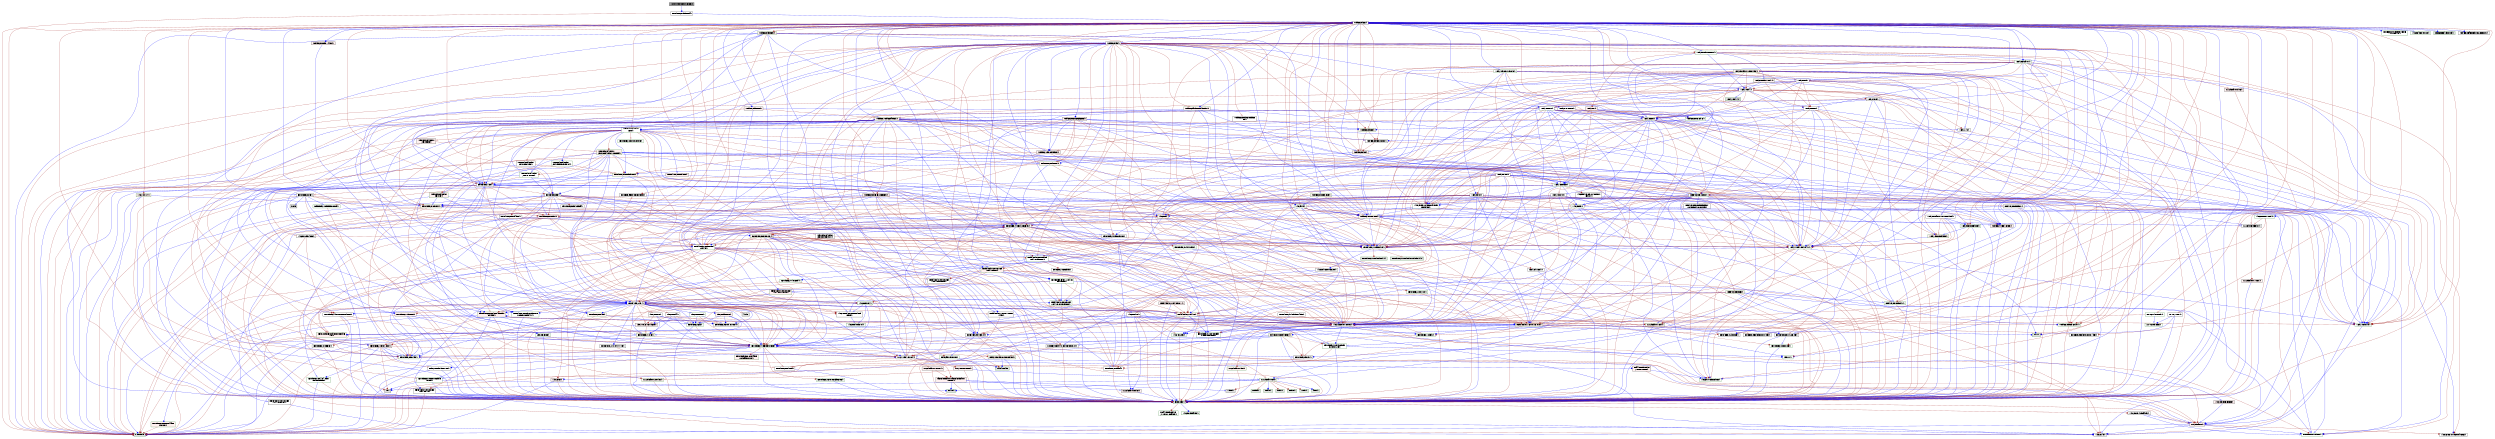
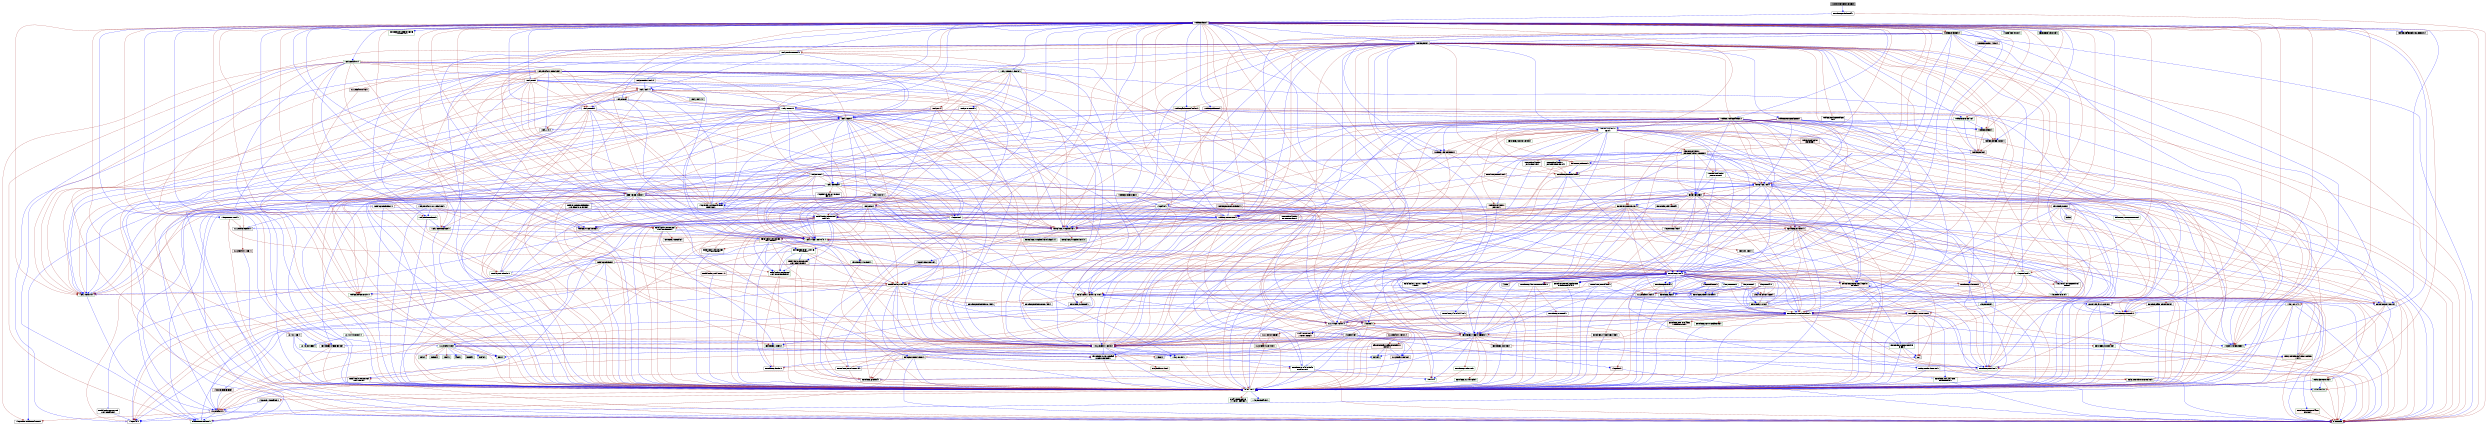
(1999, 86) -> (414, 113)
(913, 231) -> (1579, 270)
(1062, 346) -> (849, 369)
